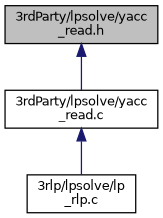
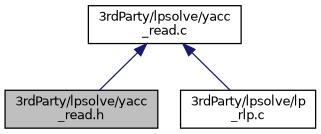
(81, 73) -> (119, 71)
(81, 194) -> (248, 109)
